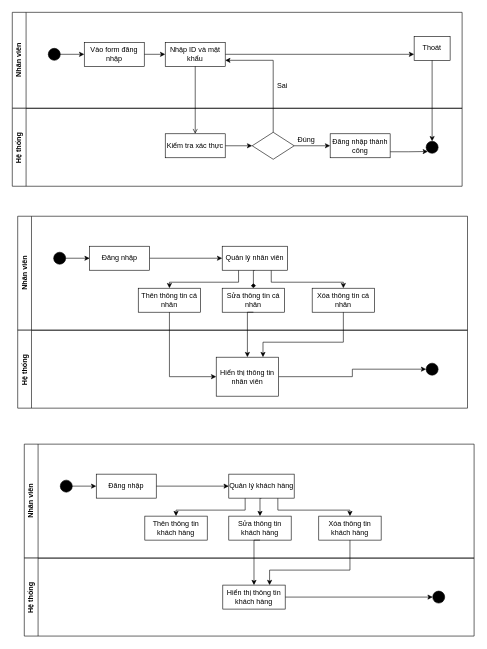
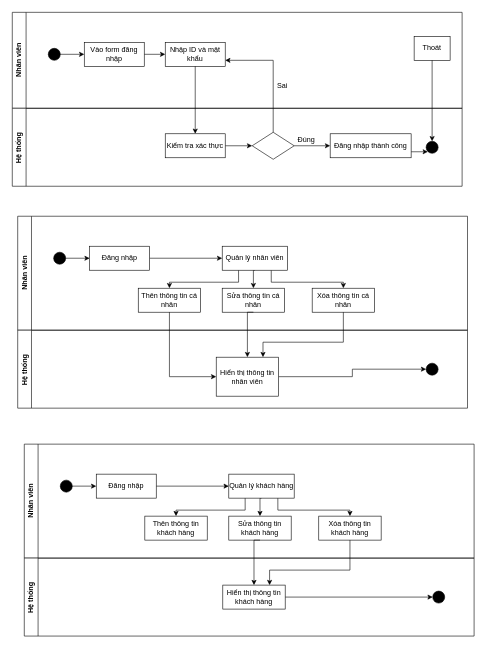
(408, 54) -> none
(195, 129) -> (195, 128)
(360, 146) -> (371, 146)
(254, 282) -> (254, 282)
